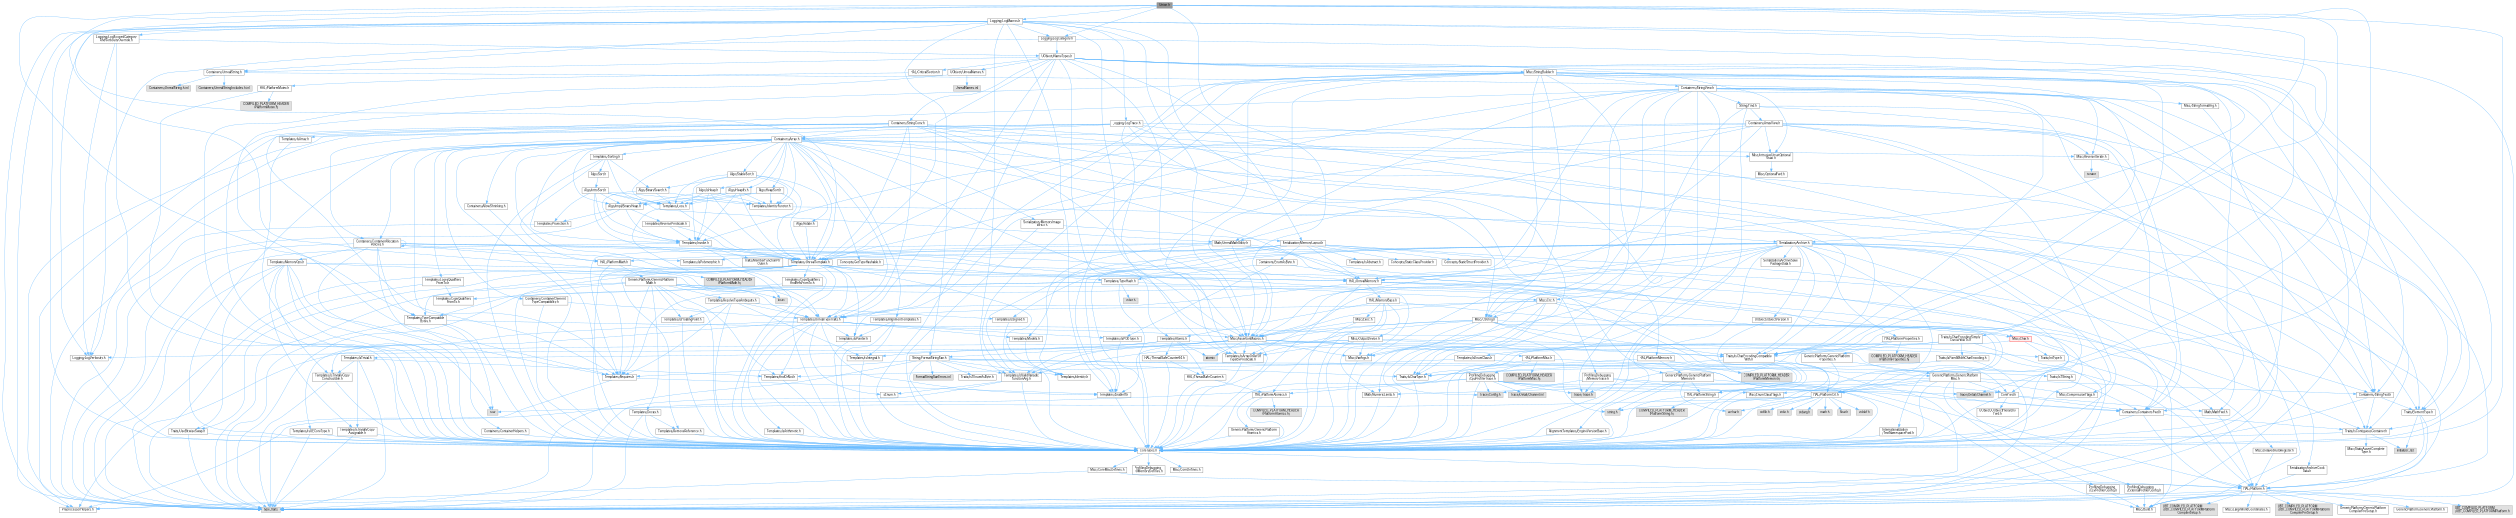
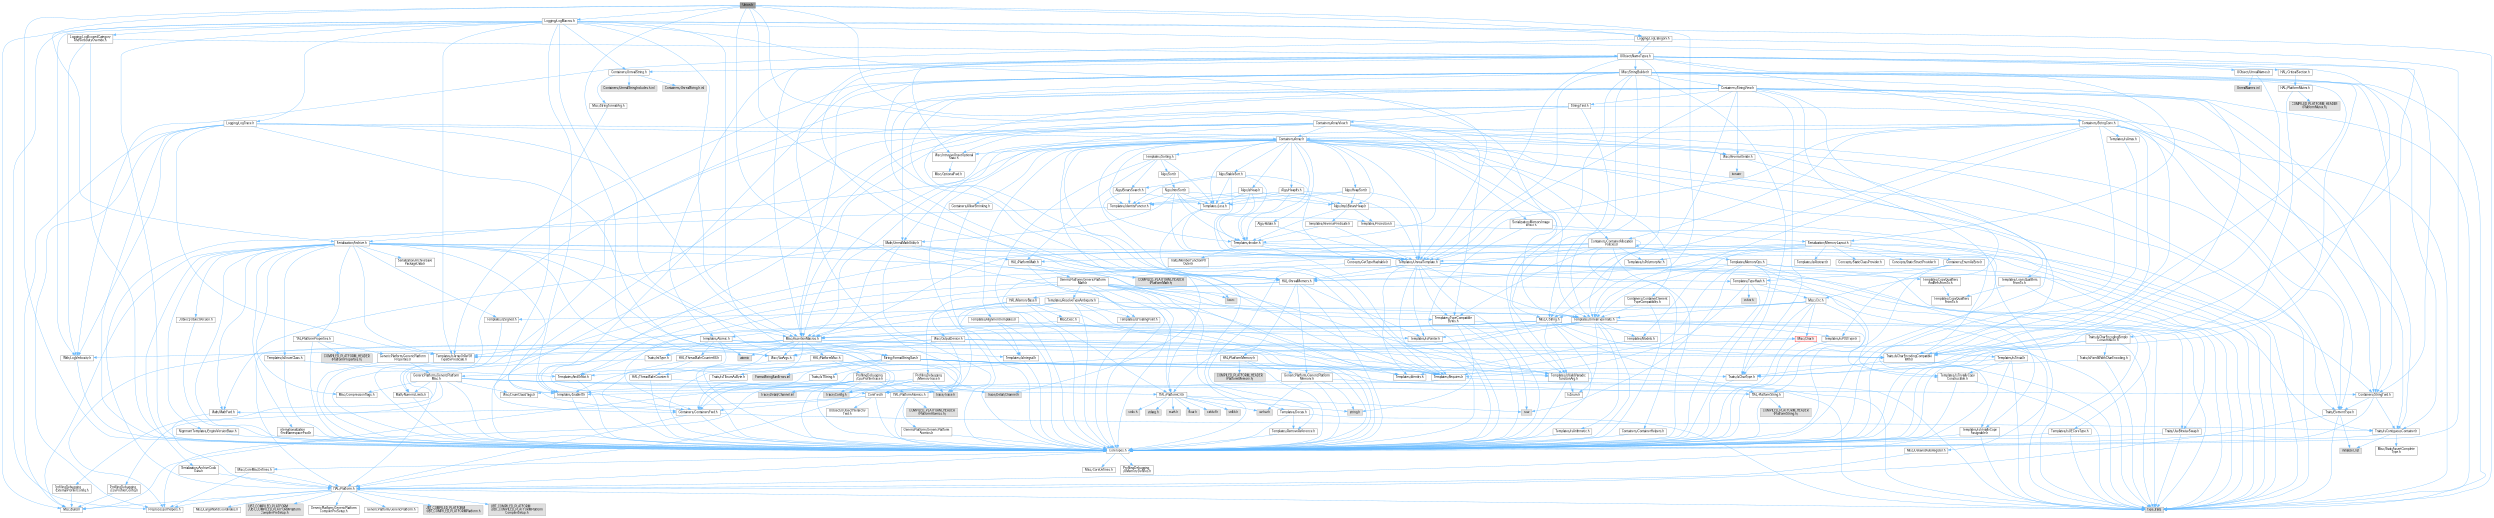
(89, 358) -> (77, 358)
(1529, 377) -> none
